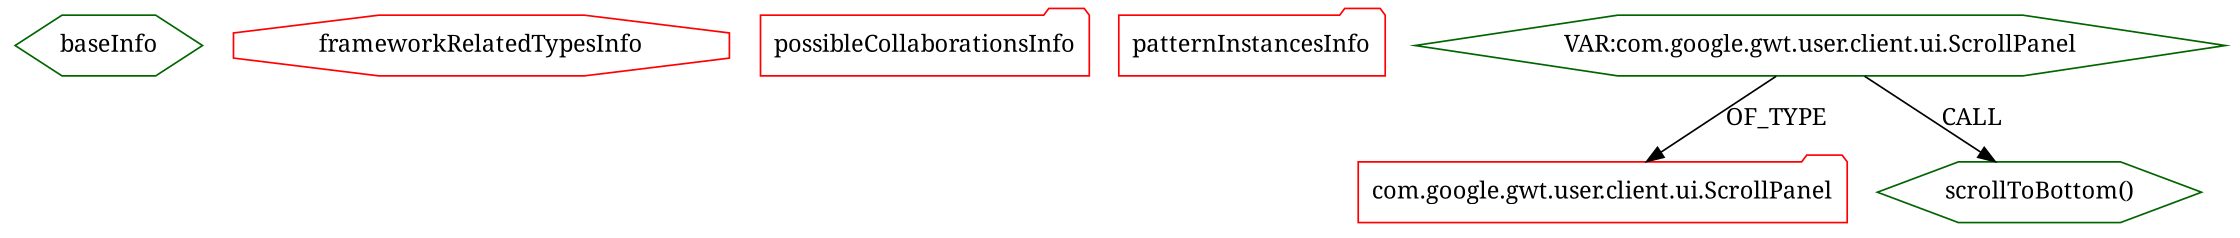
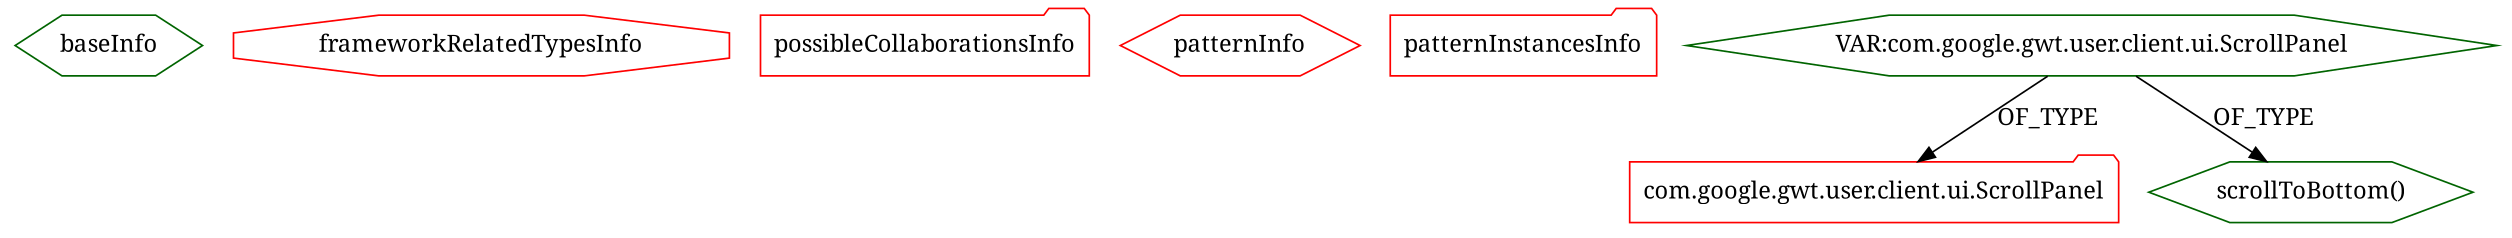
none -> (1240, 46)
(1973, 119) -> (2264, 119)
